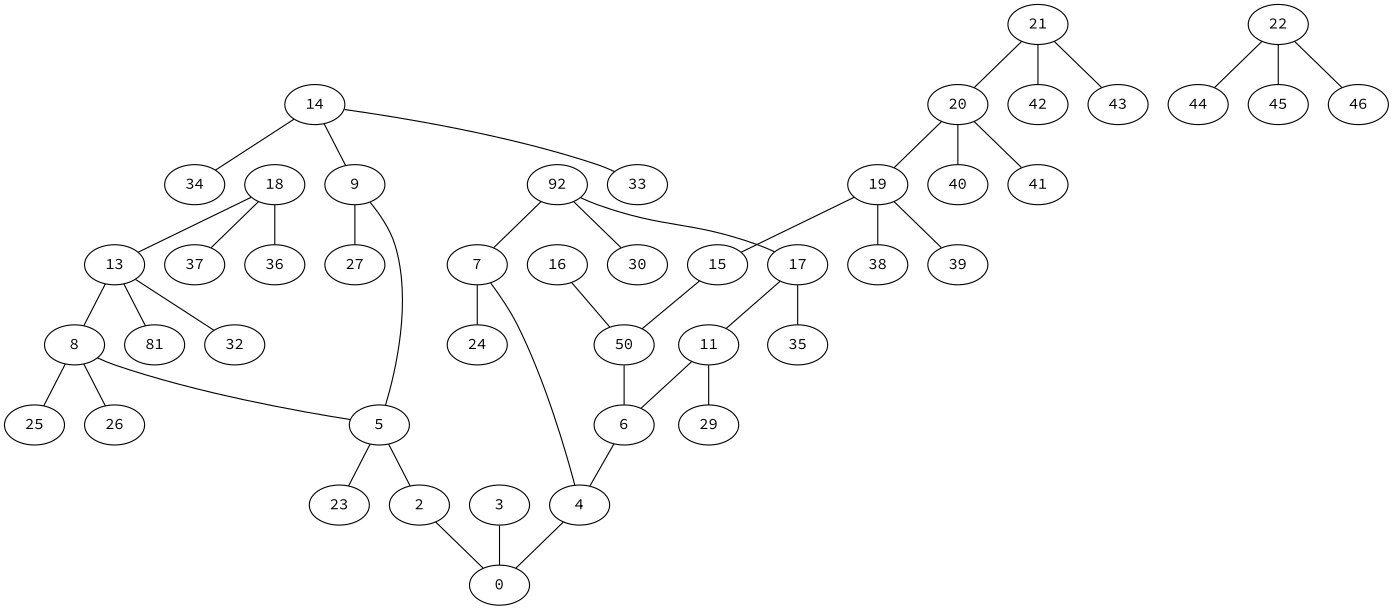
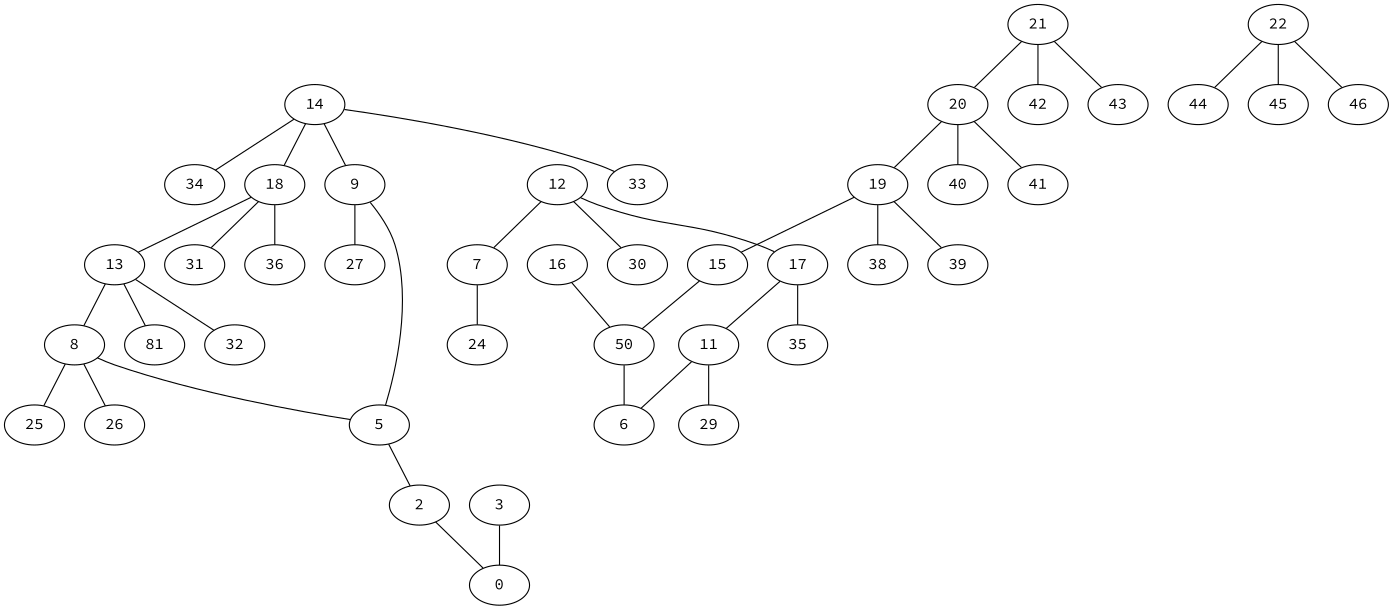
none -> (295, 145)
(557, 185) -> (557, 185)
(195, 265) -> (195, 265)
(339, 505) -> none
(580, 505) -> none
